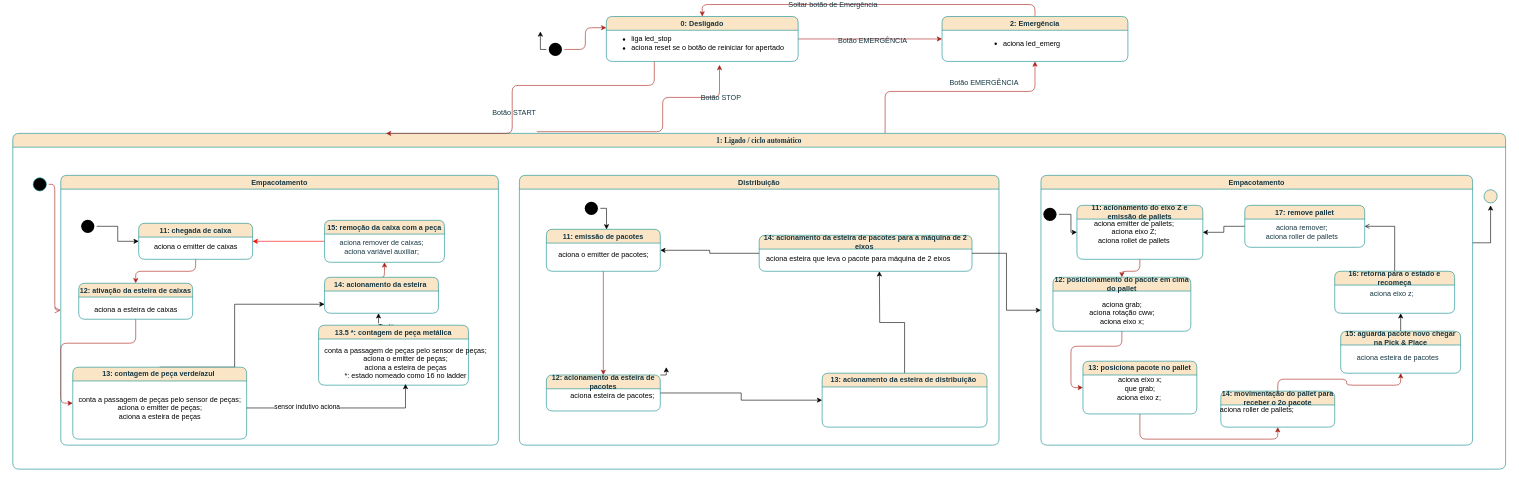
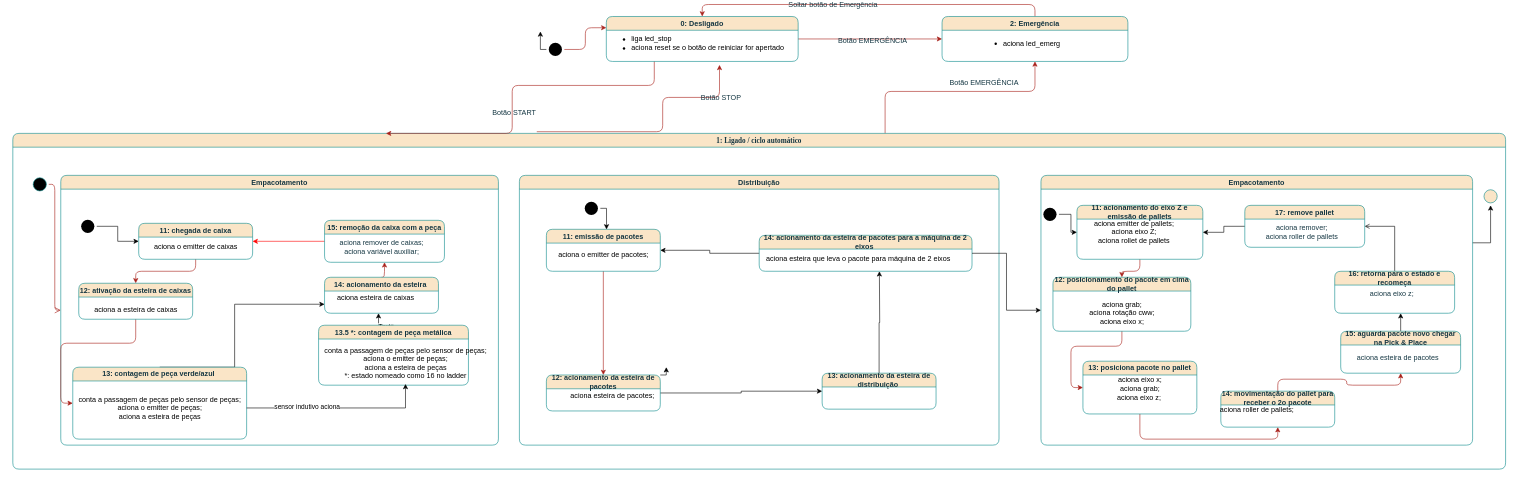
none -> (375, 299)
(1141, 393) -> (1141, 393)
(905, 401) -> (879, 392)
